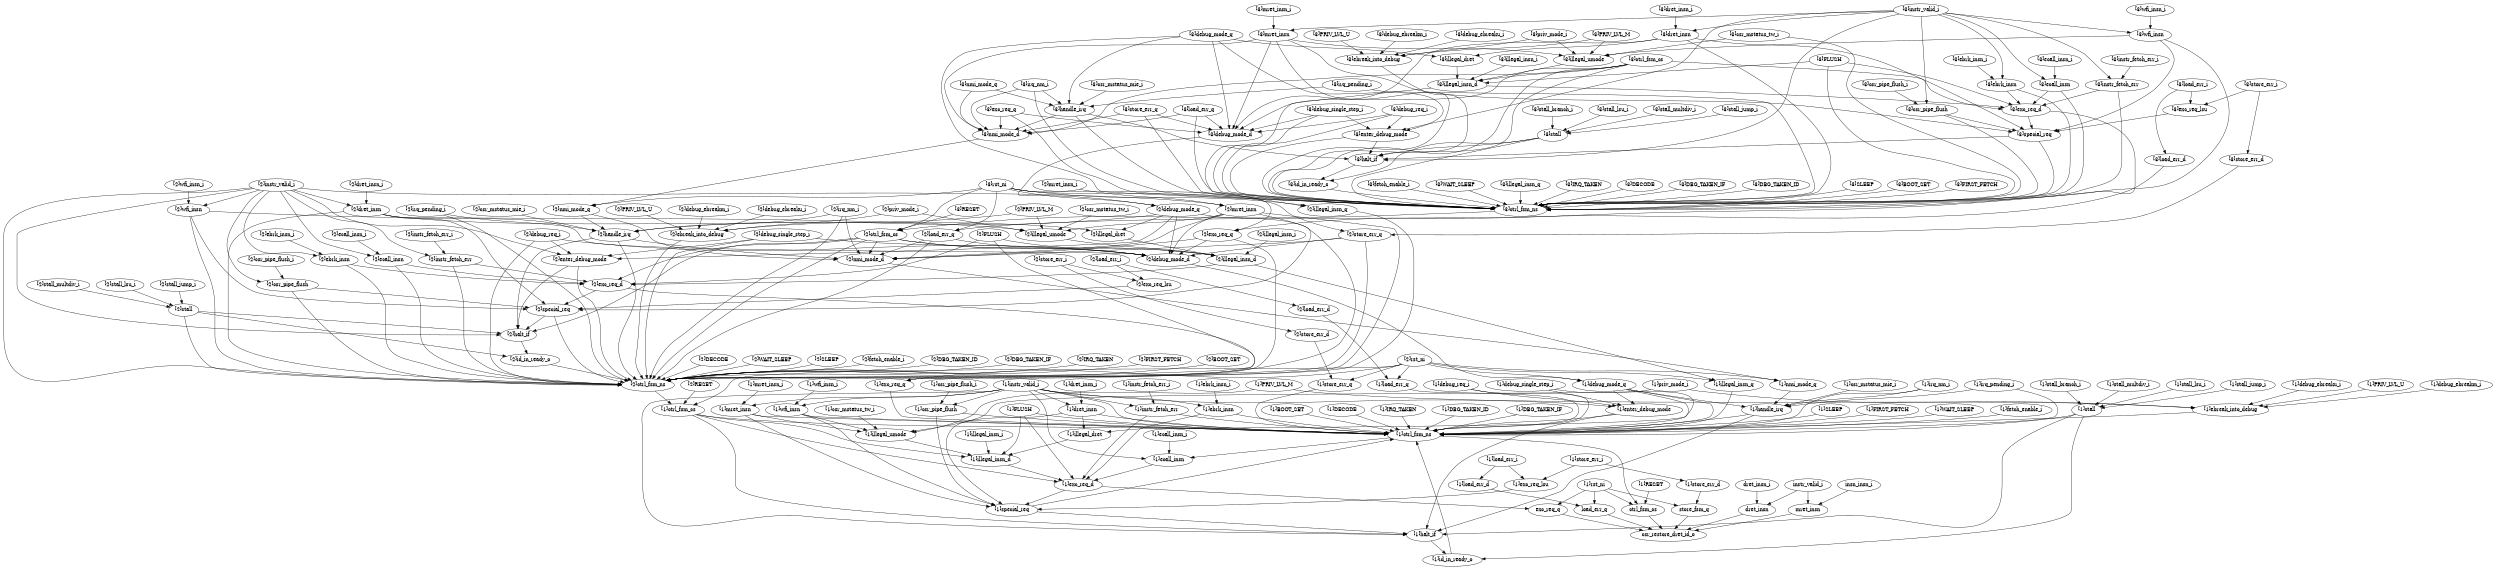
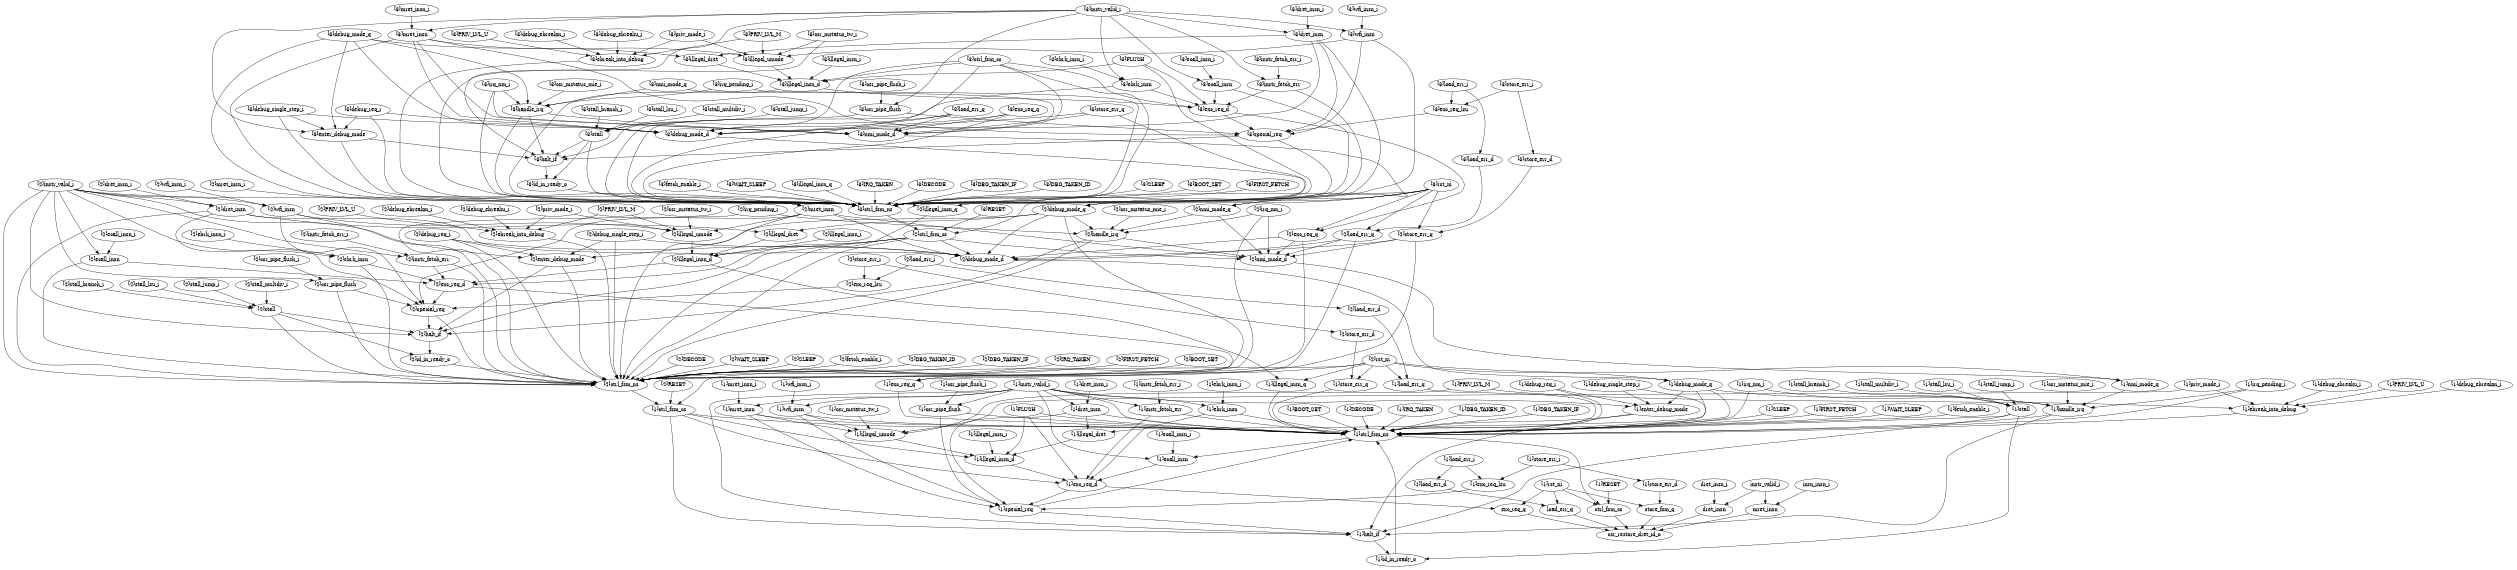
(989, 235) -> none
none -> (83, 285)
